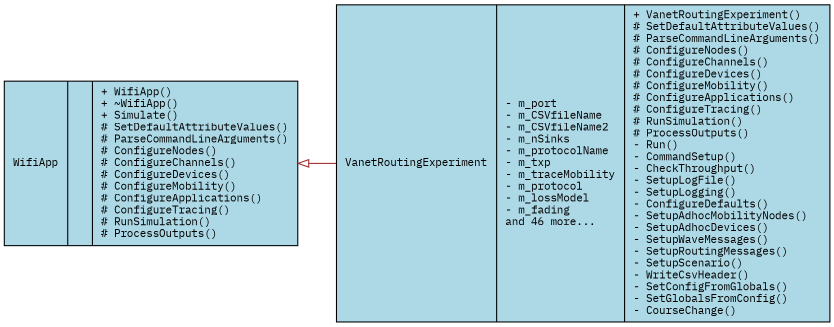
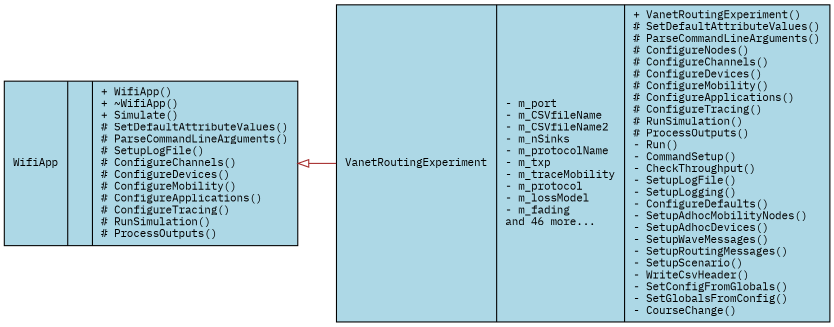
(160, 151) -> (153, 151)
